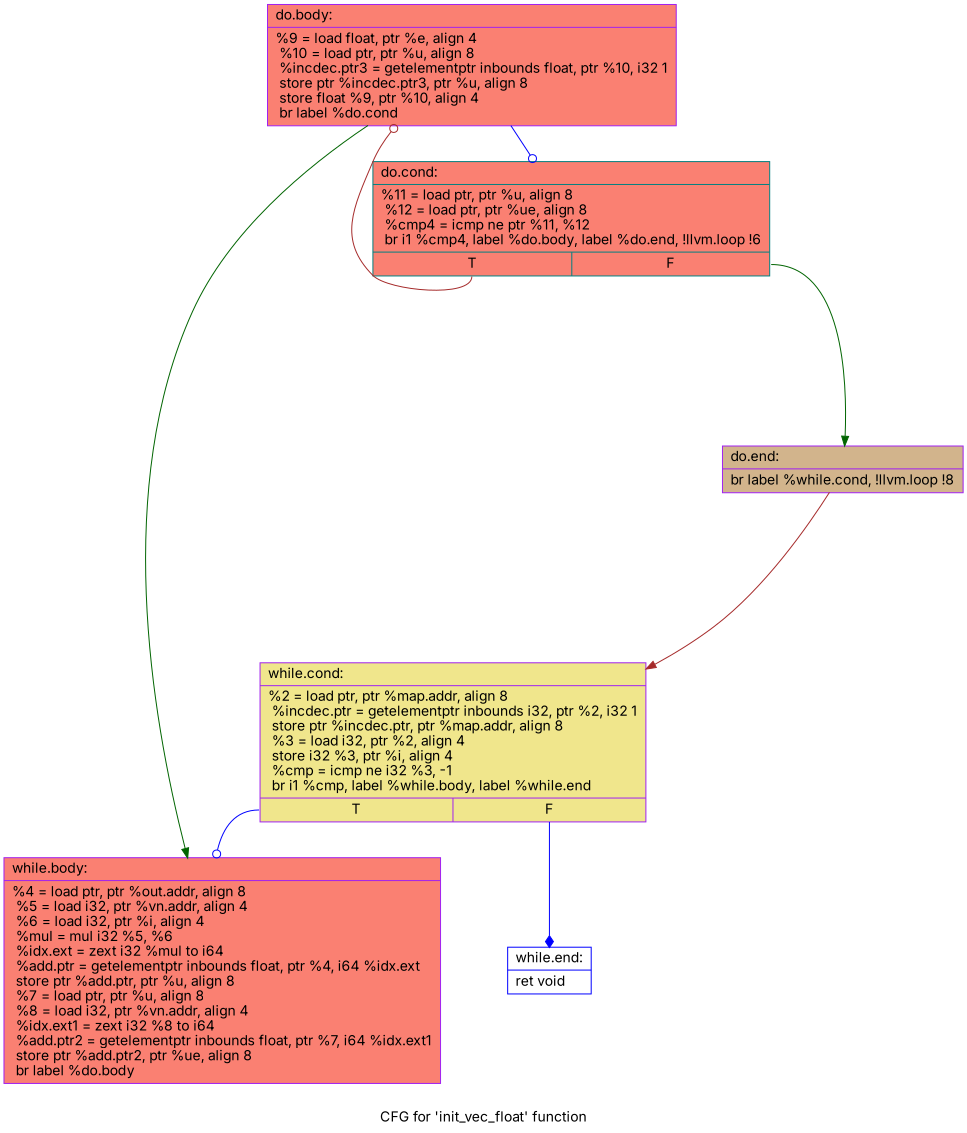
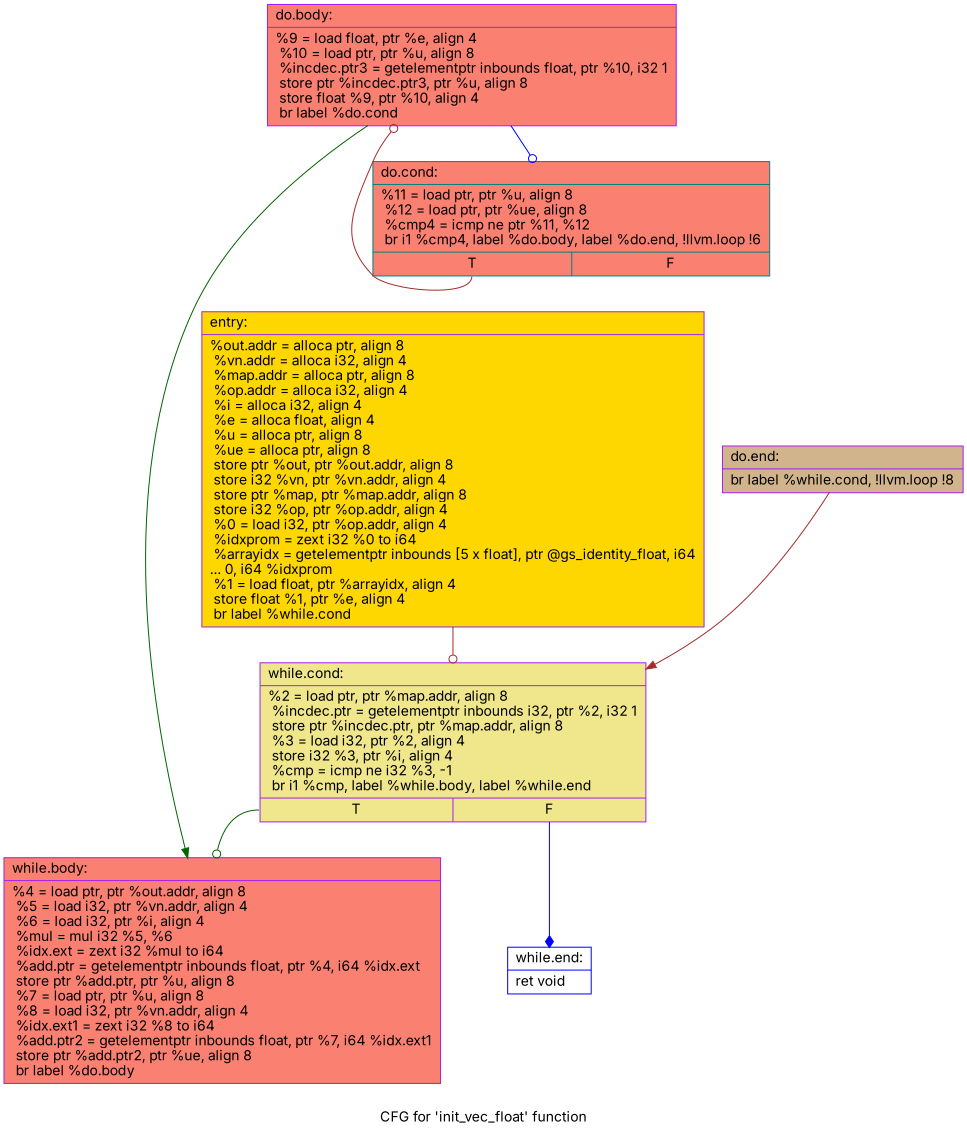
(837, 334) -> none
none -> (453, 469)
(231, 822) -> (231, 822)
